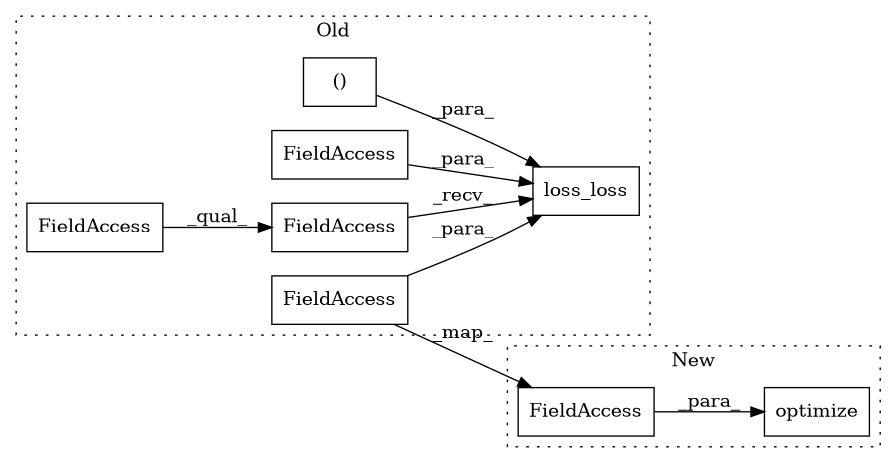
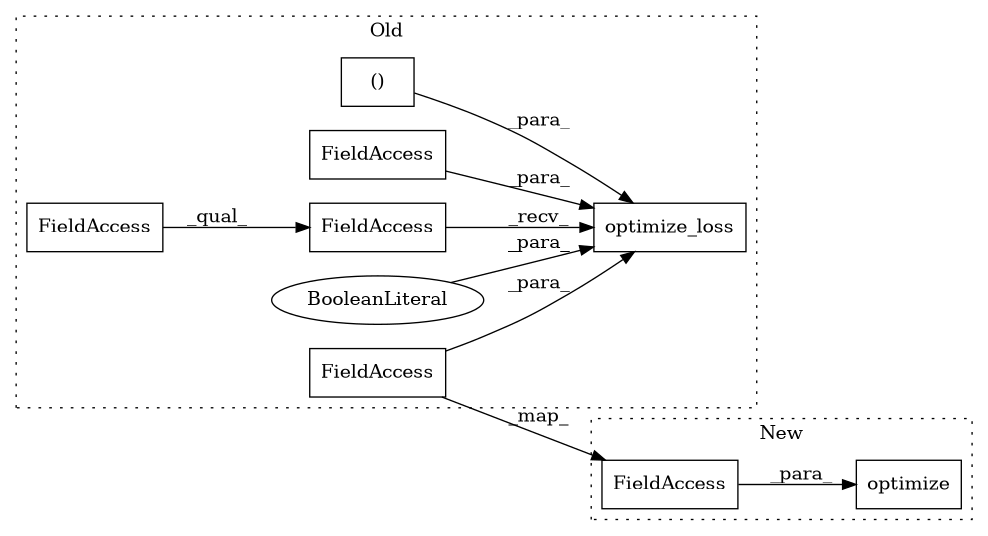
(586, 191) -> (670, 227)
none -> (378, 300)
